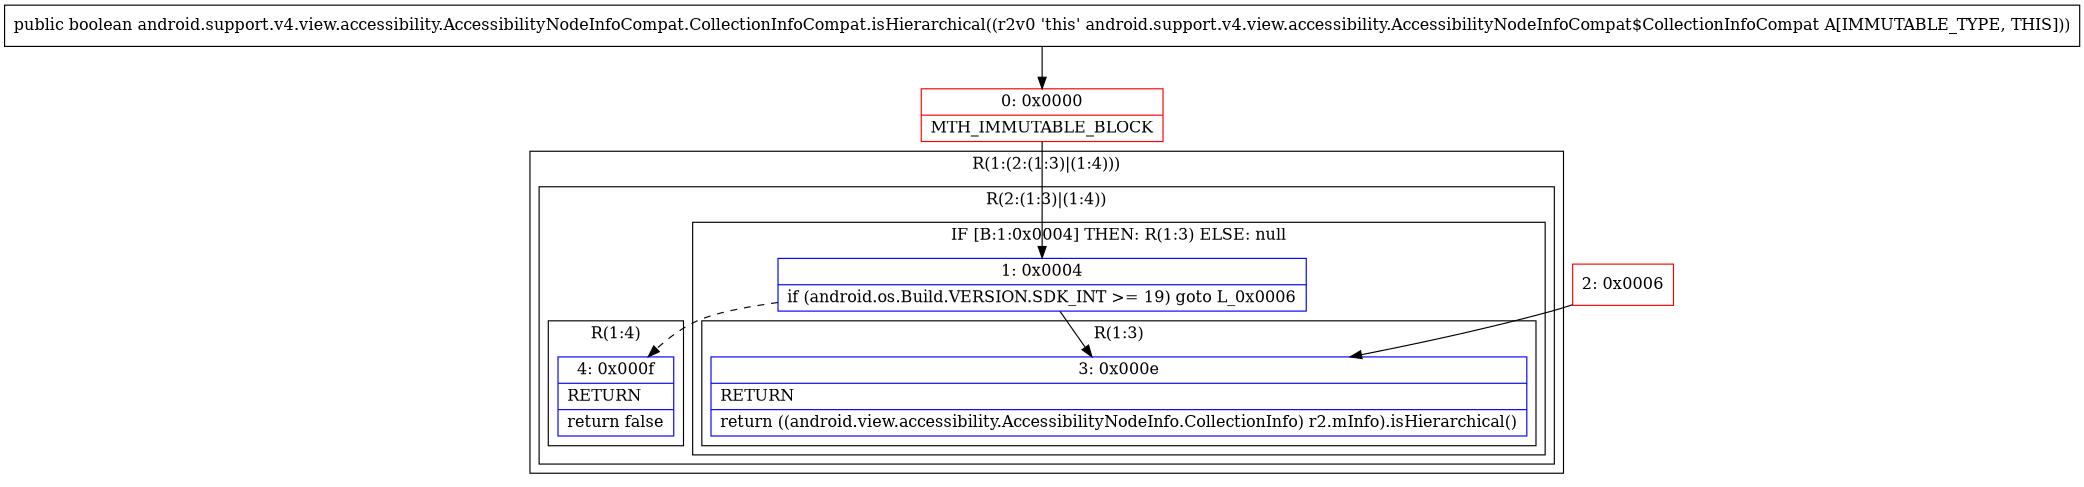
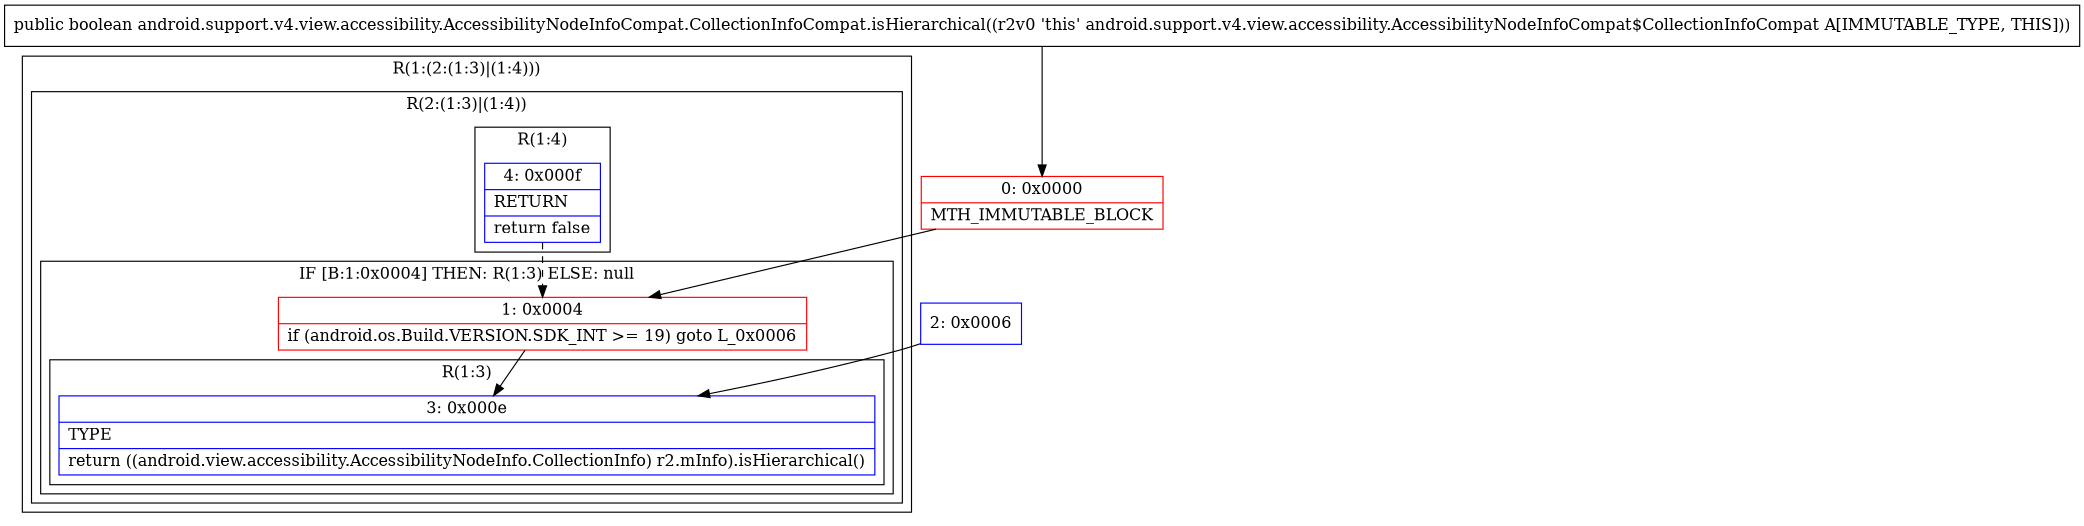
(1042, 285) -> (543, 324)
(1623, 285) -> (971, 324)
(719, 313) -> (543, 268)
(757, 396) -> (91, 435)
